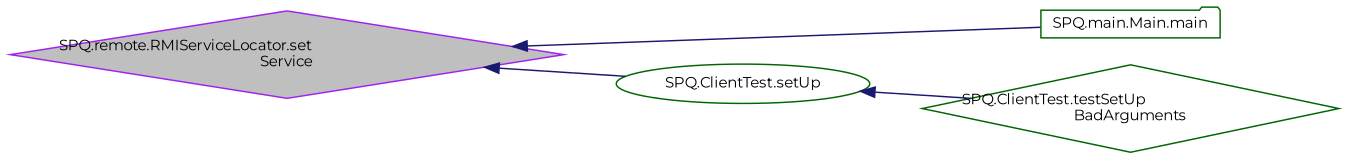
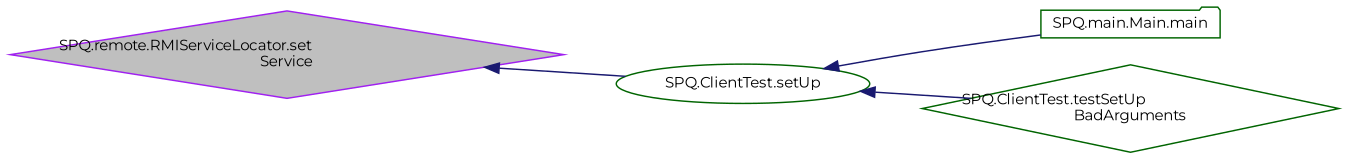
(784, 37) -> (940, 49)
